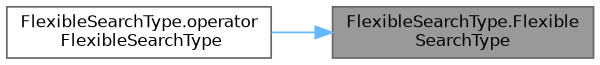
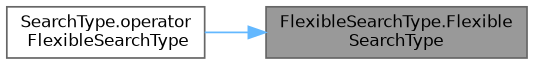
(139, 32) -> (106, 32)
